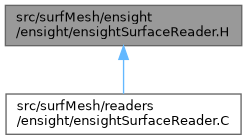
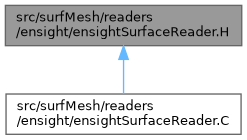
(124, 26) -> (124, 26)
